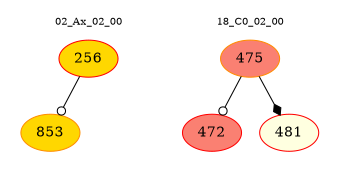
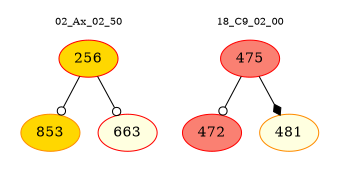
(89, 22) -> (89, 22)
(251, 22) -> (251, 22)
(250, 59) -> (250, 59)
none -> (128, 133)
(289, 133) -> (289, 133)
